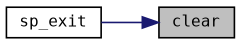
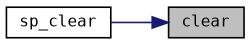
(54, 22) -> (59, 22)
